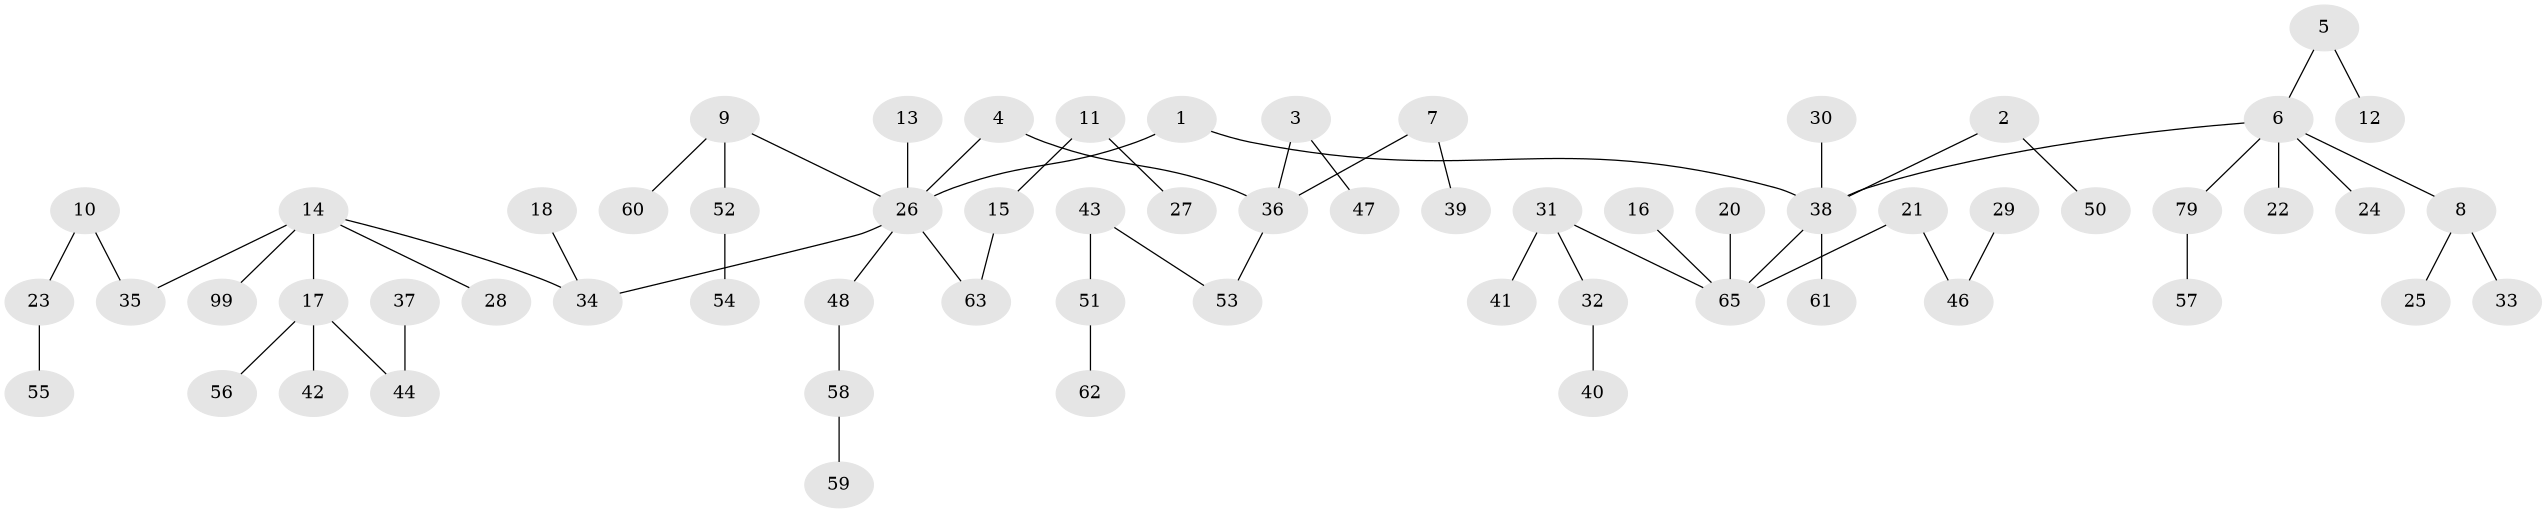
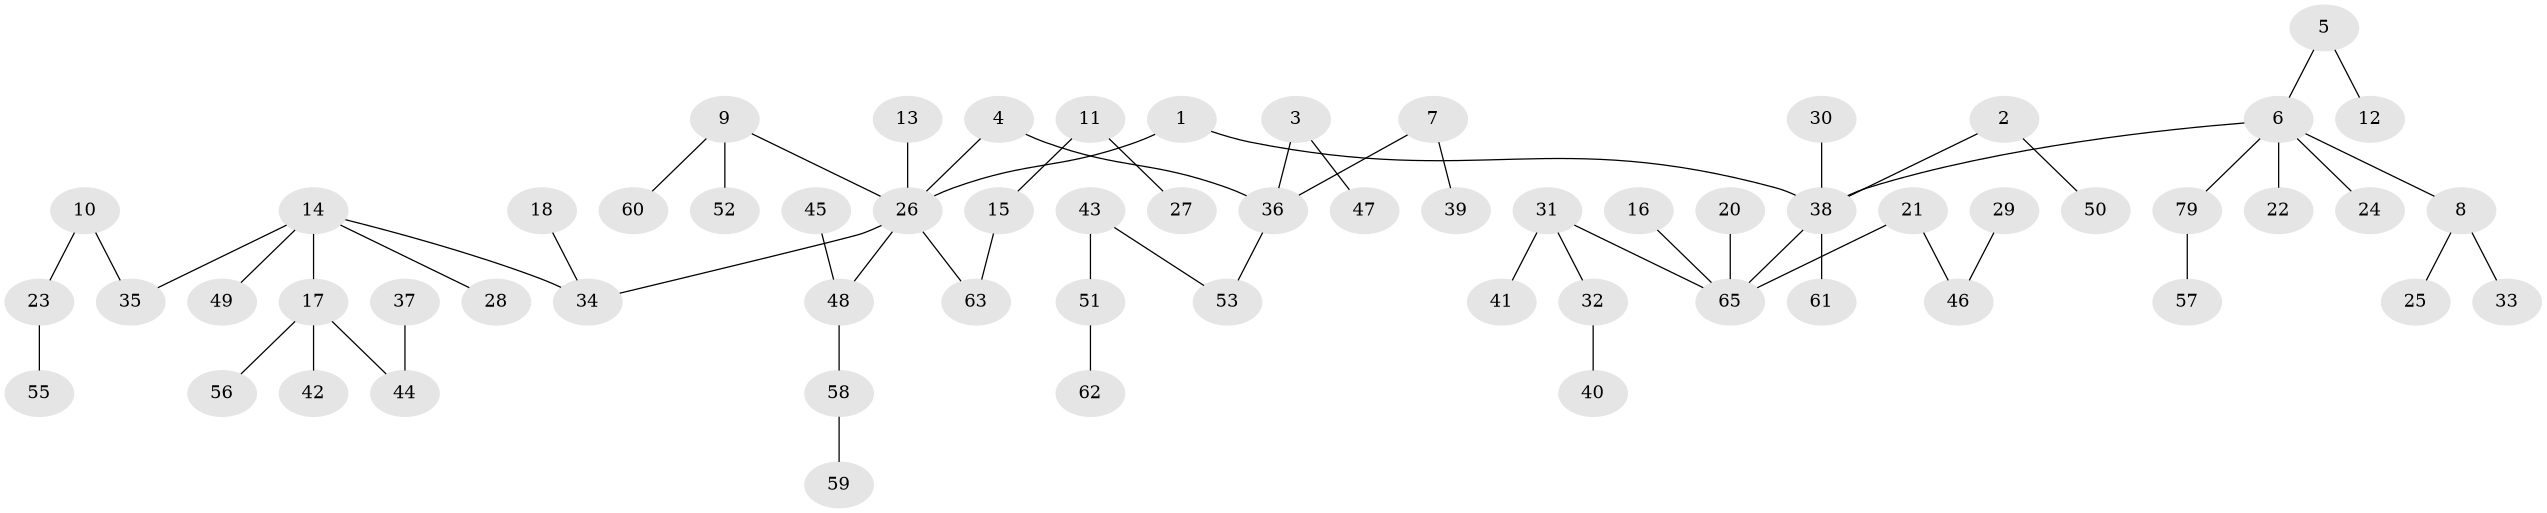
none -> (816, 211)
(222, 302) -> (222, 302)
(725, 302) -> none
